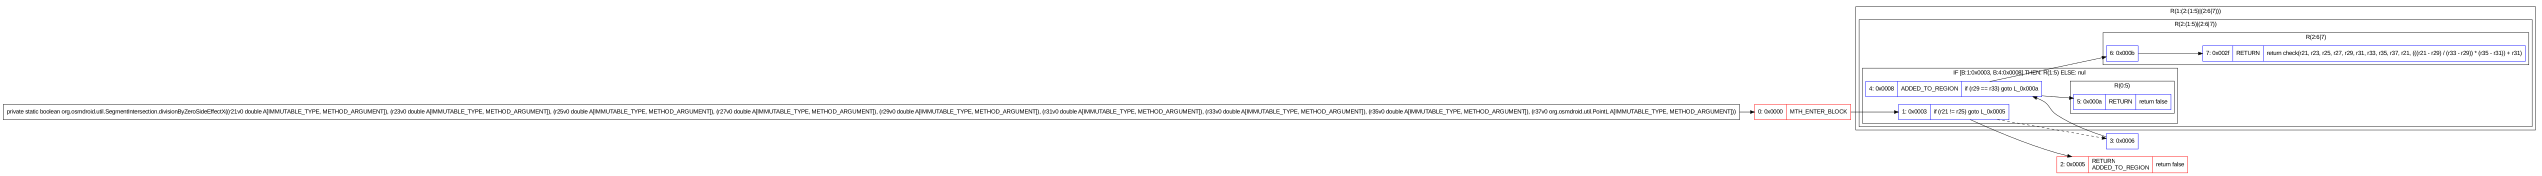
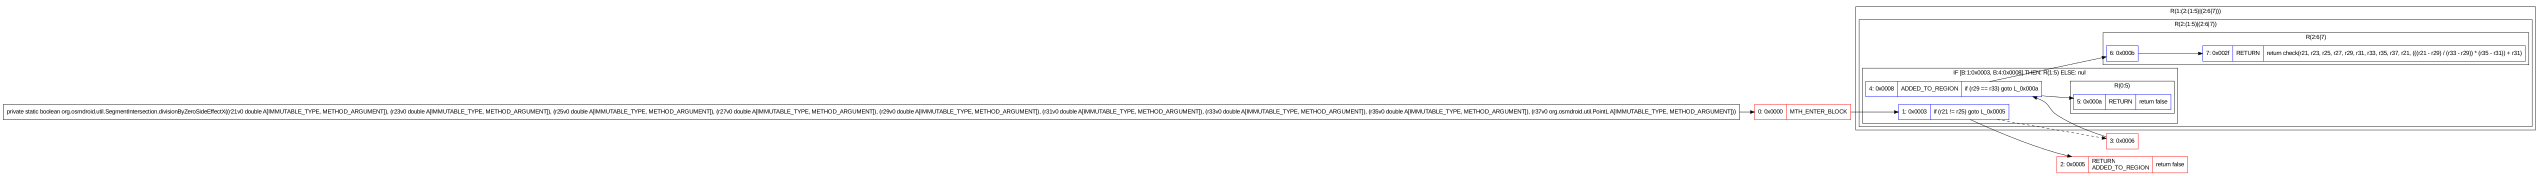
(2122, 141) -> (2122, 141)
